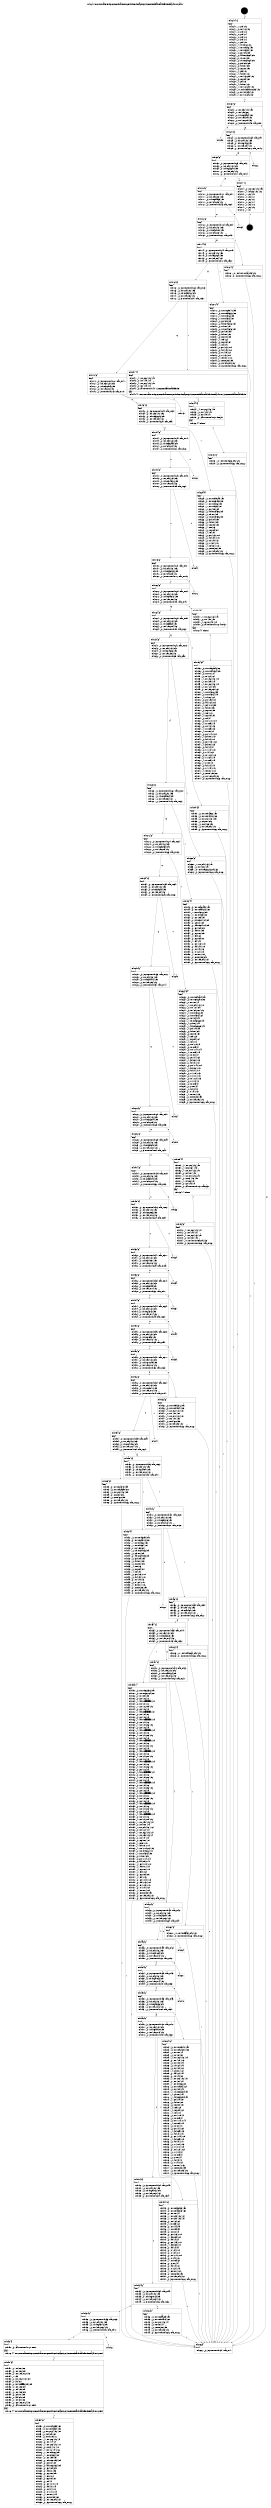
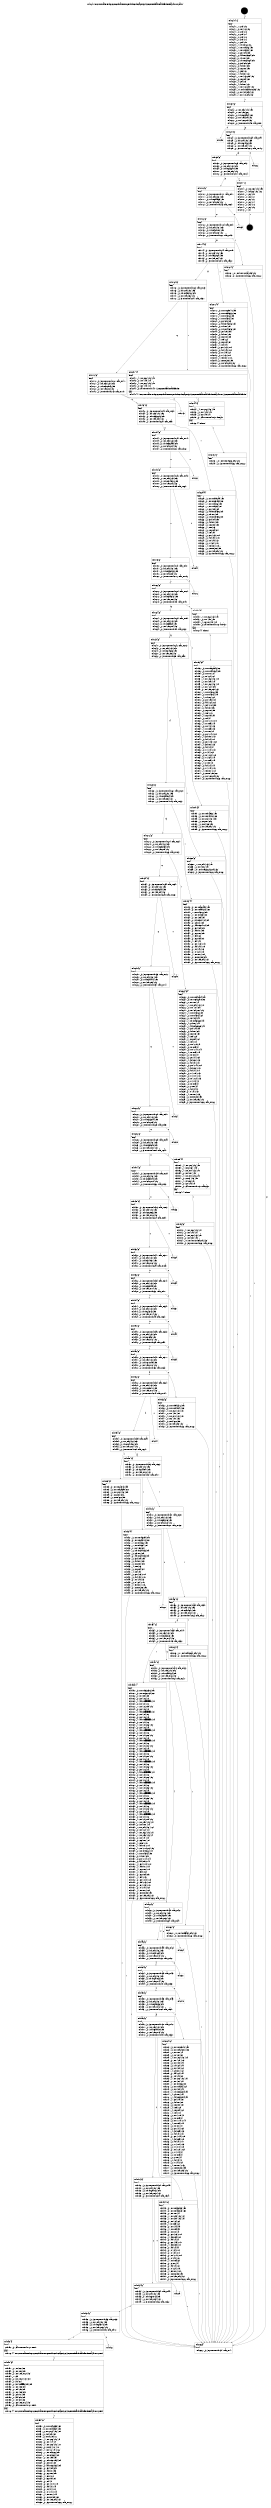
none -> (177, 2294)
(162, 2322) -> none
